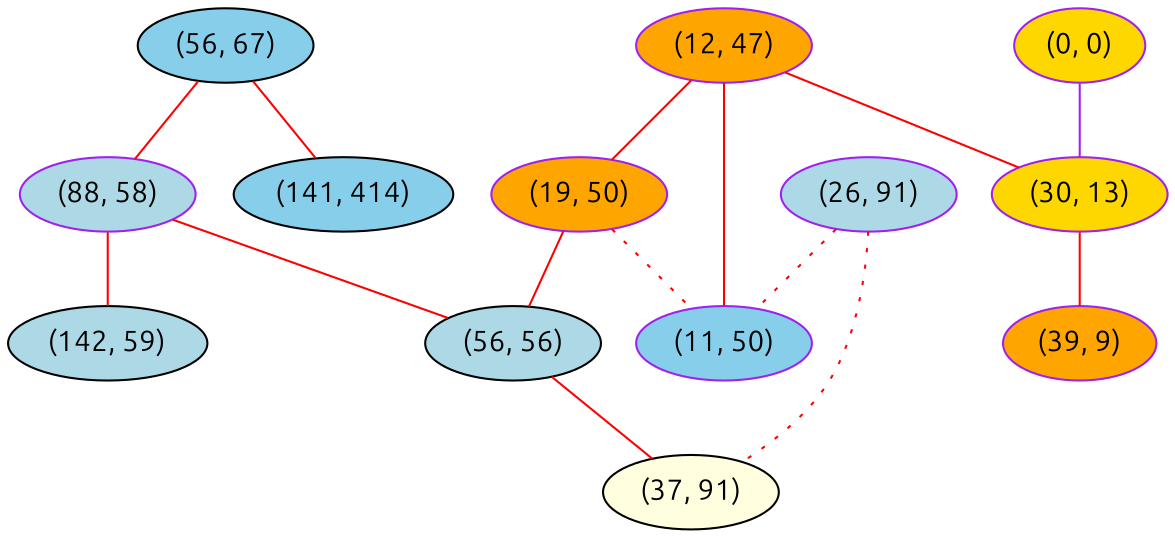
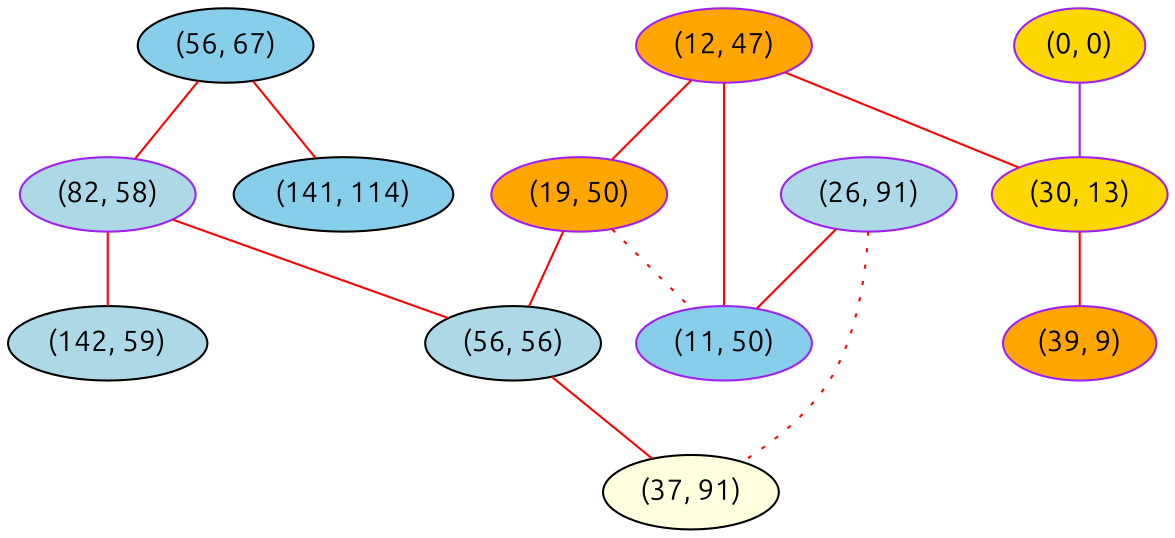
(108, 194) -> (108, 194)
(344, 194) -> (344, 194)
(796, 269) -> (796, 269)
